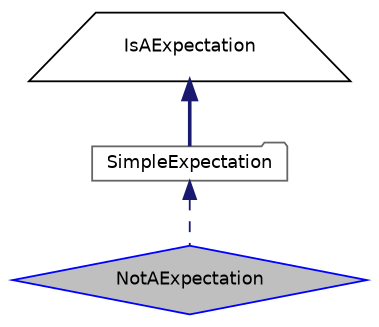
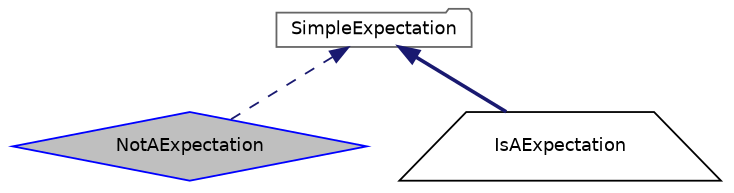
(190, 123) -> (461, 84)
